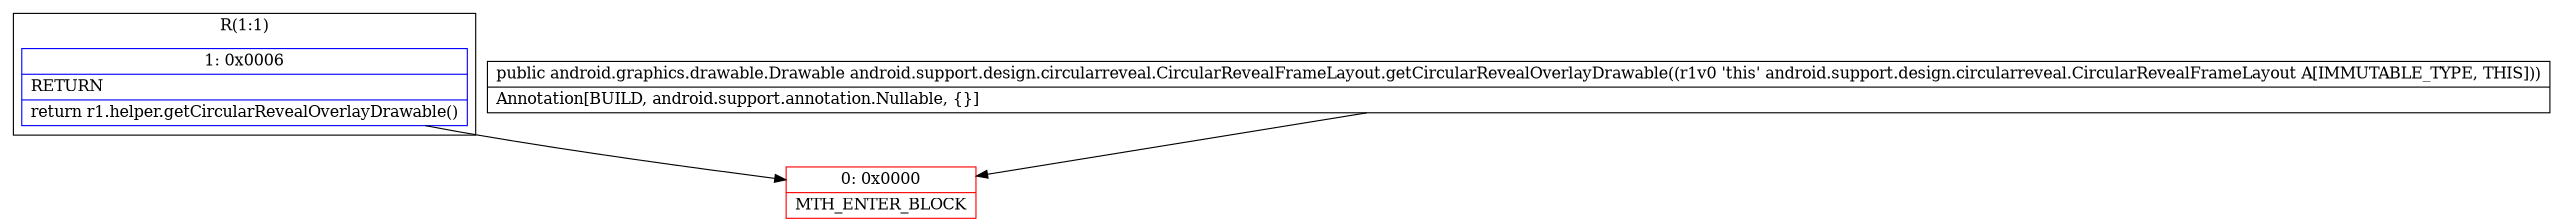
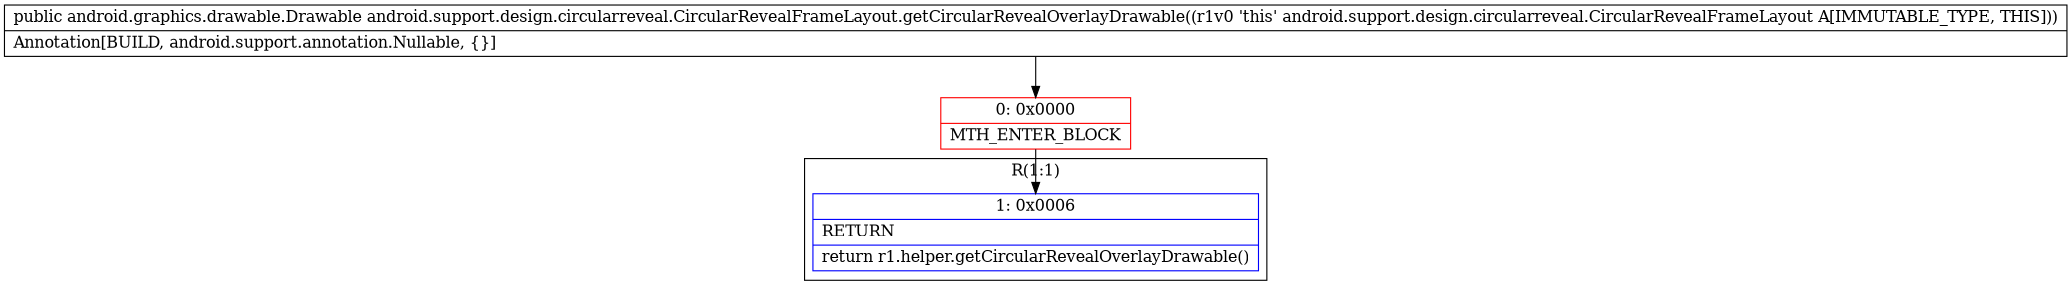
(600, 154) -> (1036, 166)
